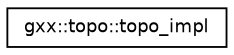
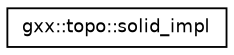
(117, 28) -> (117, 28)
